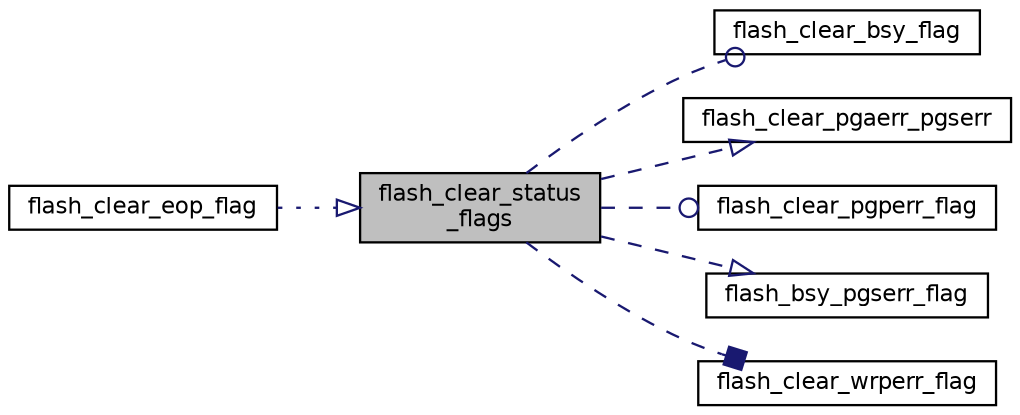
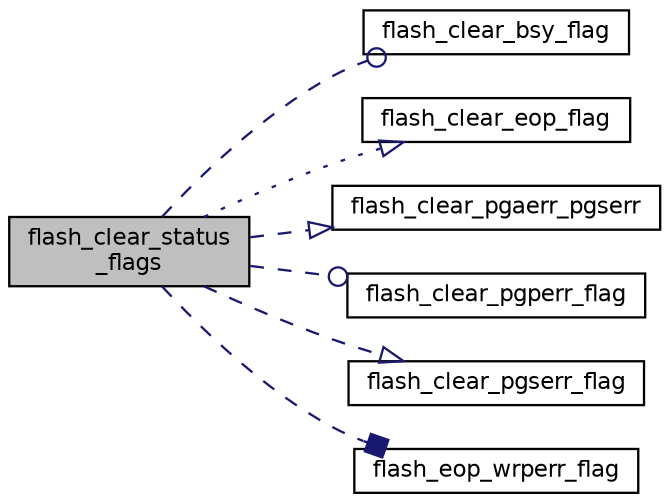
(307, 208) -> (291, 179)
(847, 295) -> (496, 383)
(847, 383) -> (496, 471)
